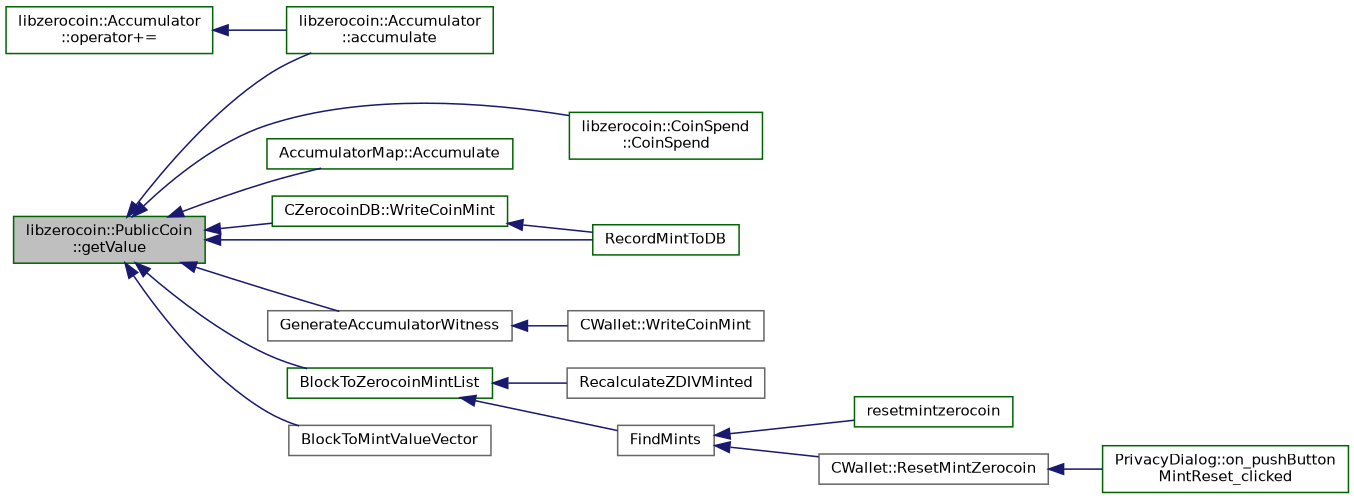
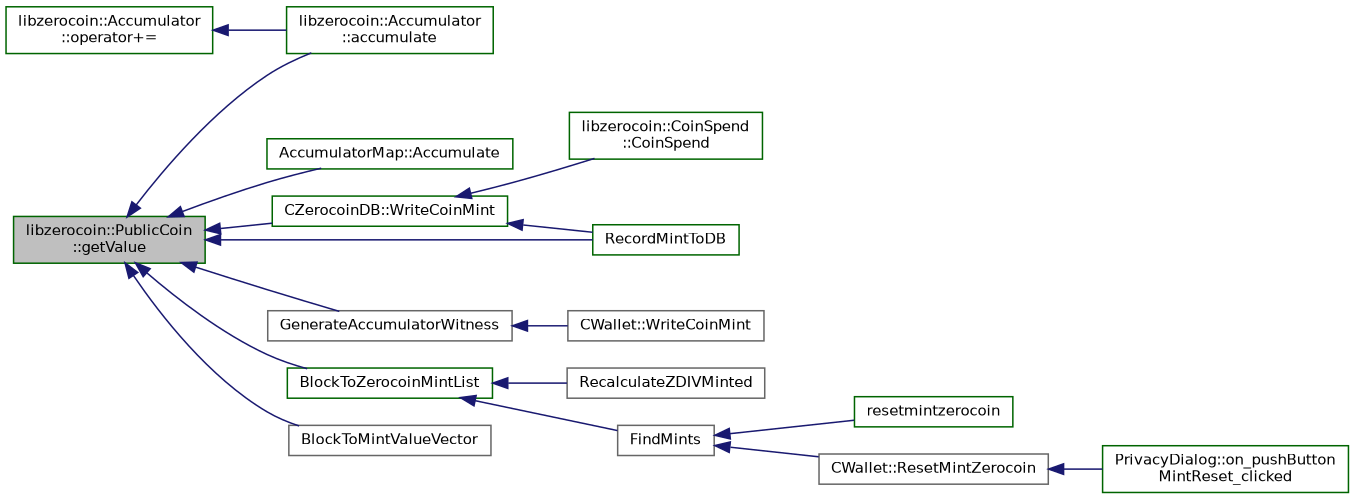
(343, 108) -> (533, 177)
